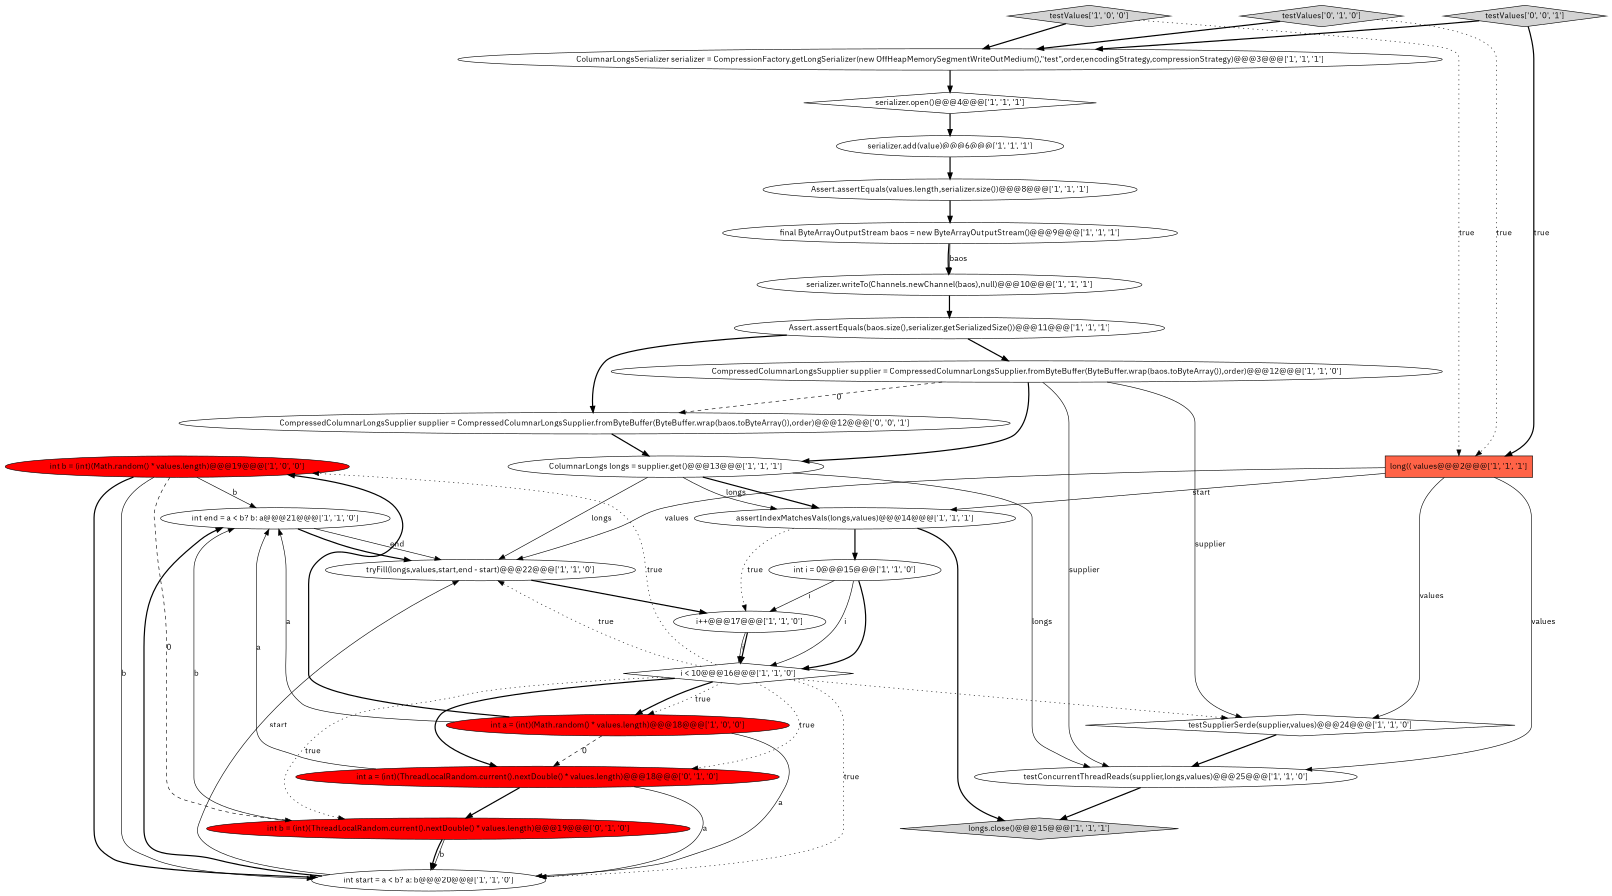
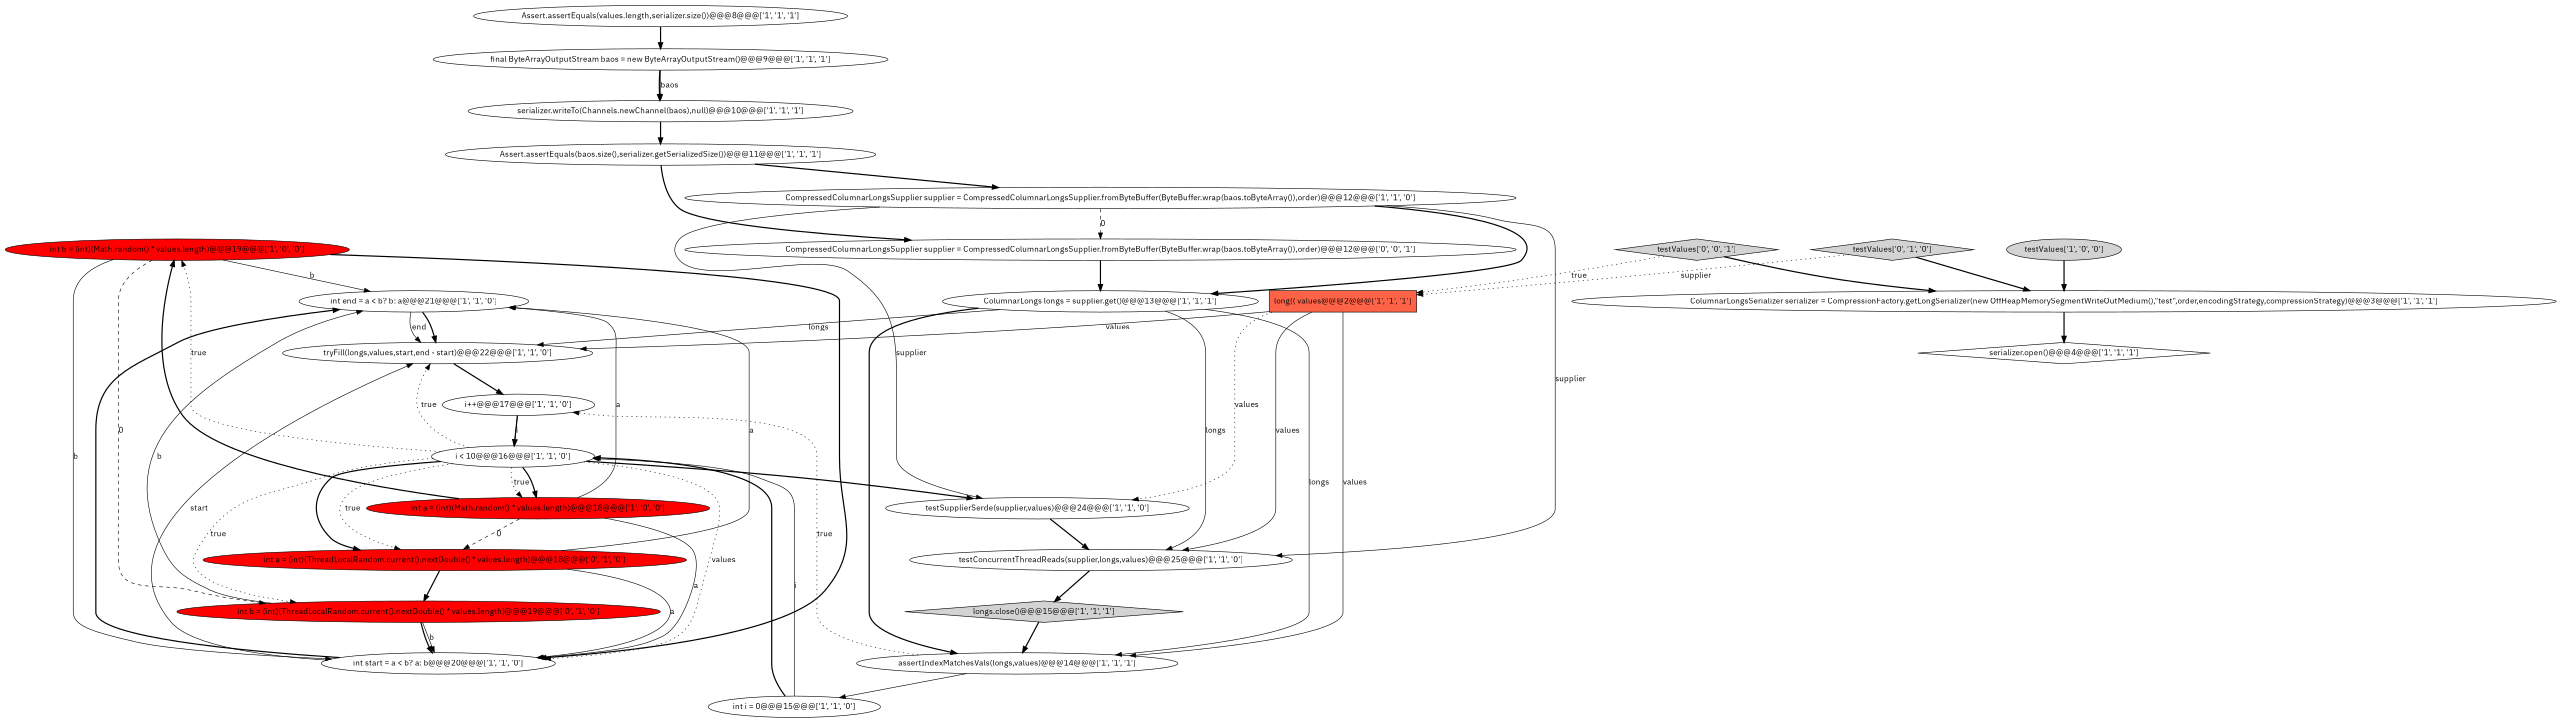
(1089, 16) -> (2064, 250)
(1459, 91) -> none
(950, 146) -> none
(1504, 233) -> (1696, 276)
(1534, 244) -> (1544, 276)
(1202, 492) -> (1355, 482)
(855, 541) -> (906, 685)
(805, 595) -> none
(1420, 603) -> (1235, 431)
(958, 673) -> (1032, 635)
(738, 674) -> (513, 457)
(1008, 698) -> (777, 475)
(1300, 725) -> (1037, 508)
(852, 777) -> (724, 560)
